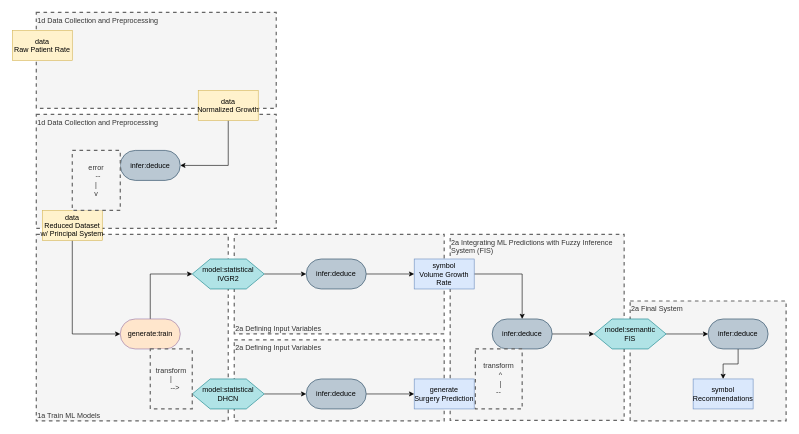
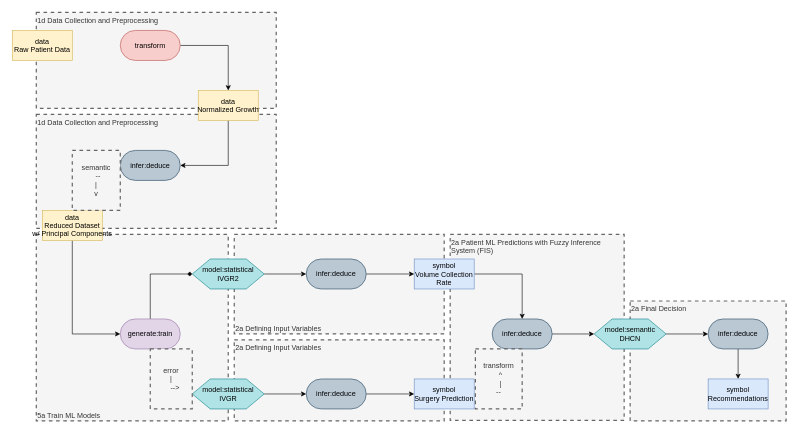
(42, 41) -> (42, 41)
none -> (150, 45)
none -> (205, 45)
(96, 180) -> (96, 180)
(72, 217) -> (72, 217)
(538, 247) -> (538, 247)
(444, 266) -> (444, 266)
(186, 274) -> (186, 274)
(658, 309) -> (660, 309)
(630, 330) -> (630, 330)
(150, 334) -> (150, 334)
(171, 379) -> (171, 379)
(228, 390) -> (228, 390)
(444, 390) -> (444, 390)
(723, 394) -> (738, 394)
(69, 415) -> (69, 415)
